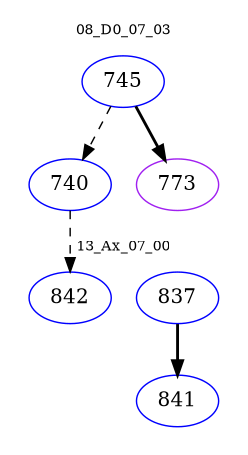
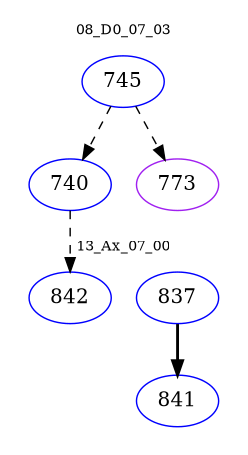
(147, 127) -> (147, 127)
